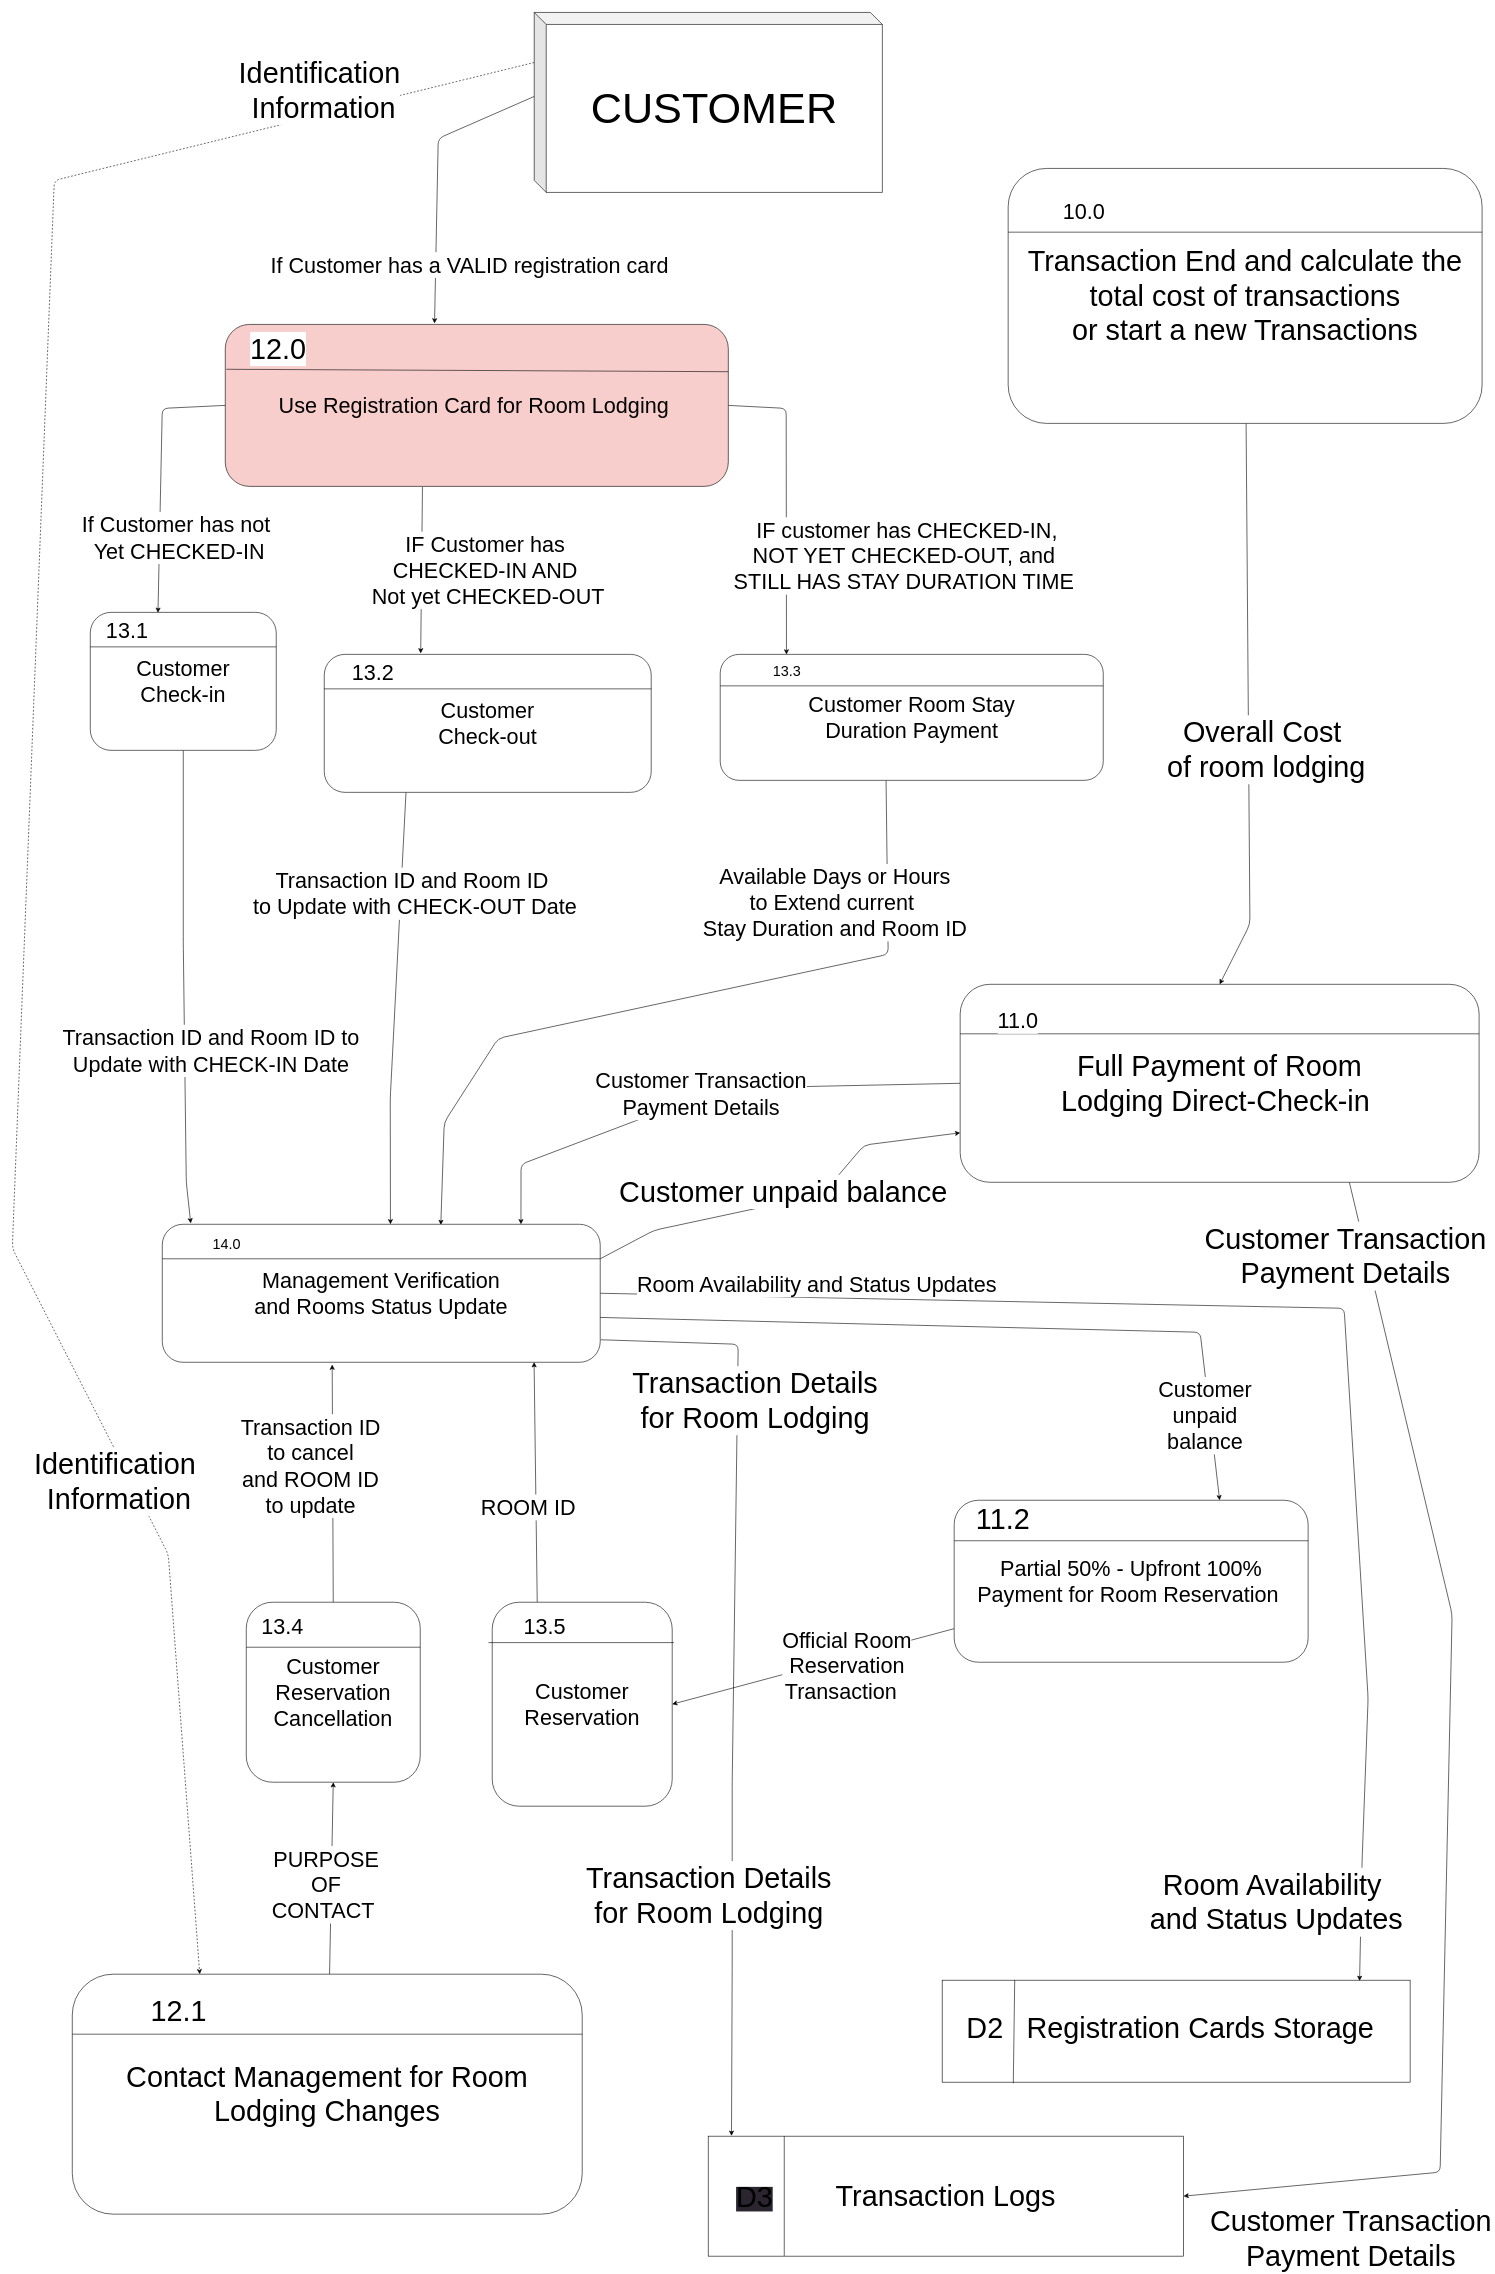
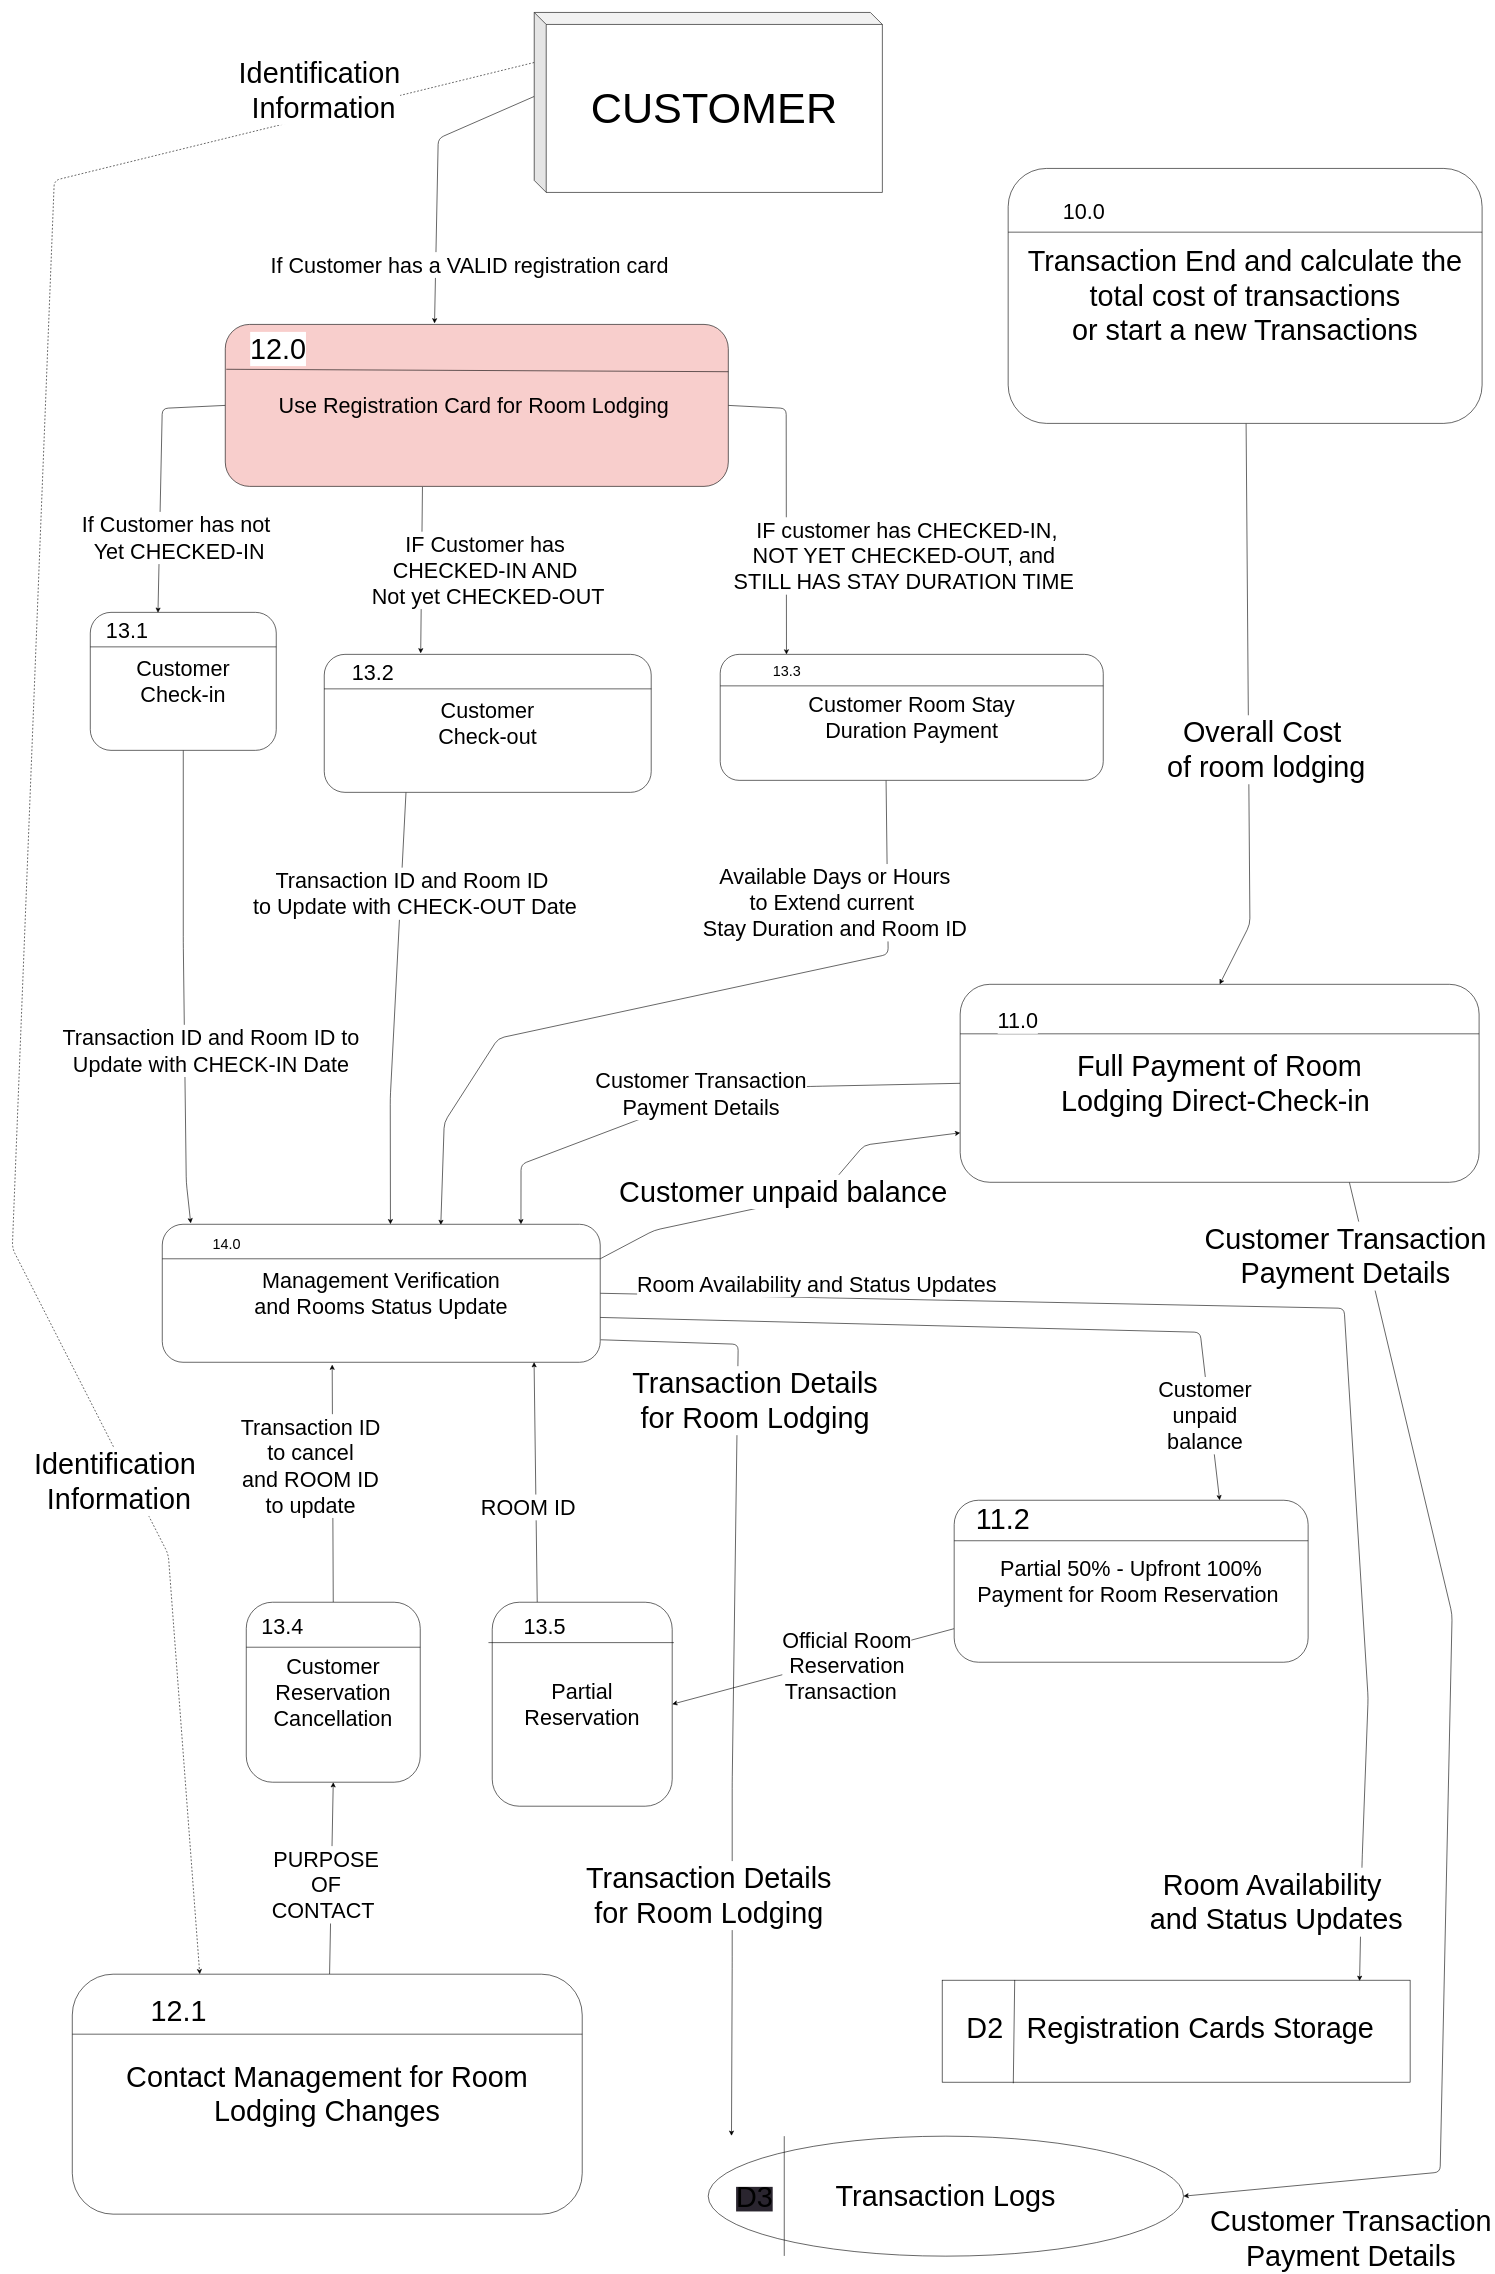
(582, 1704) -> (582, 1704)
(946, 2196) -> (946, 2196)
